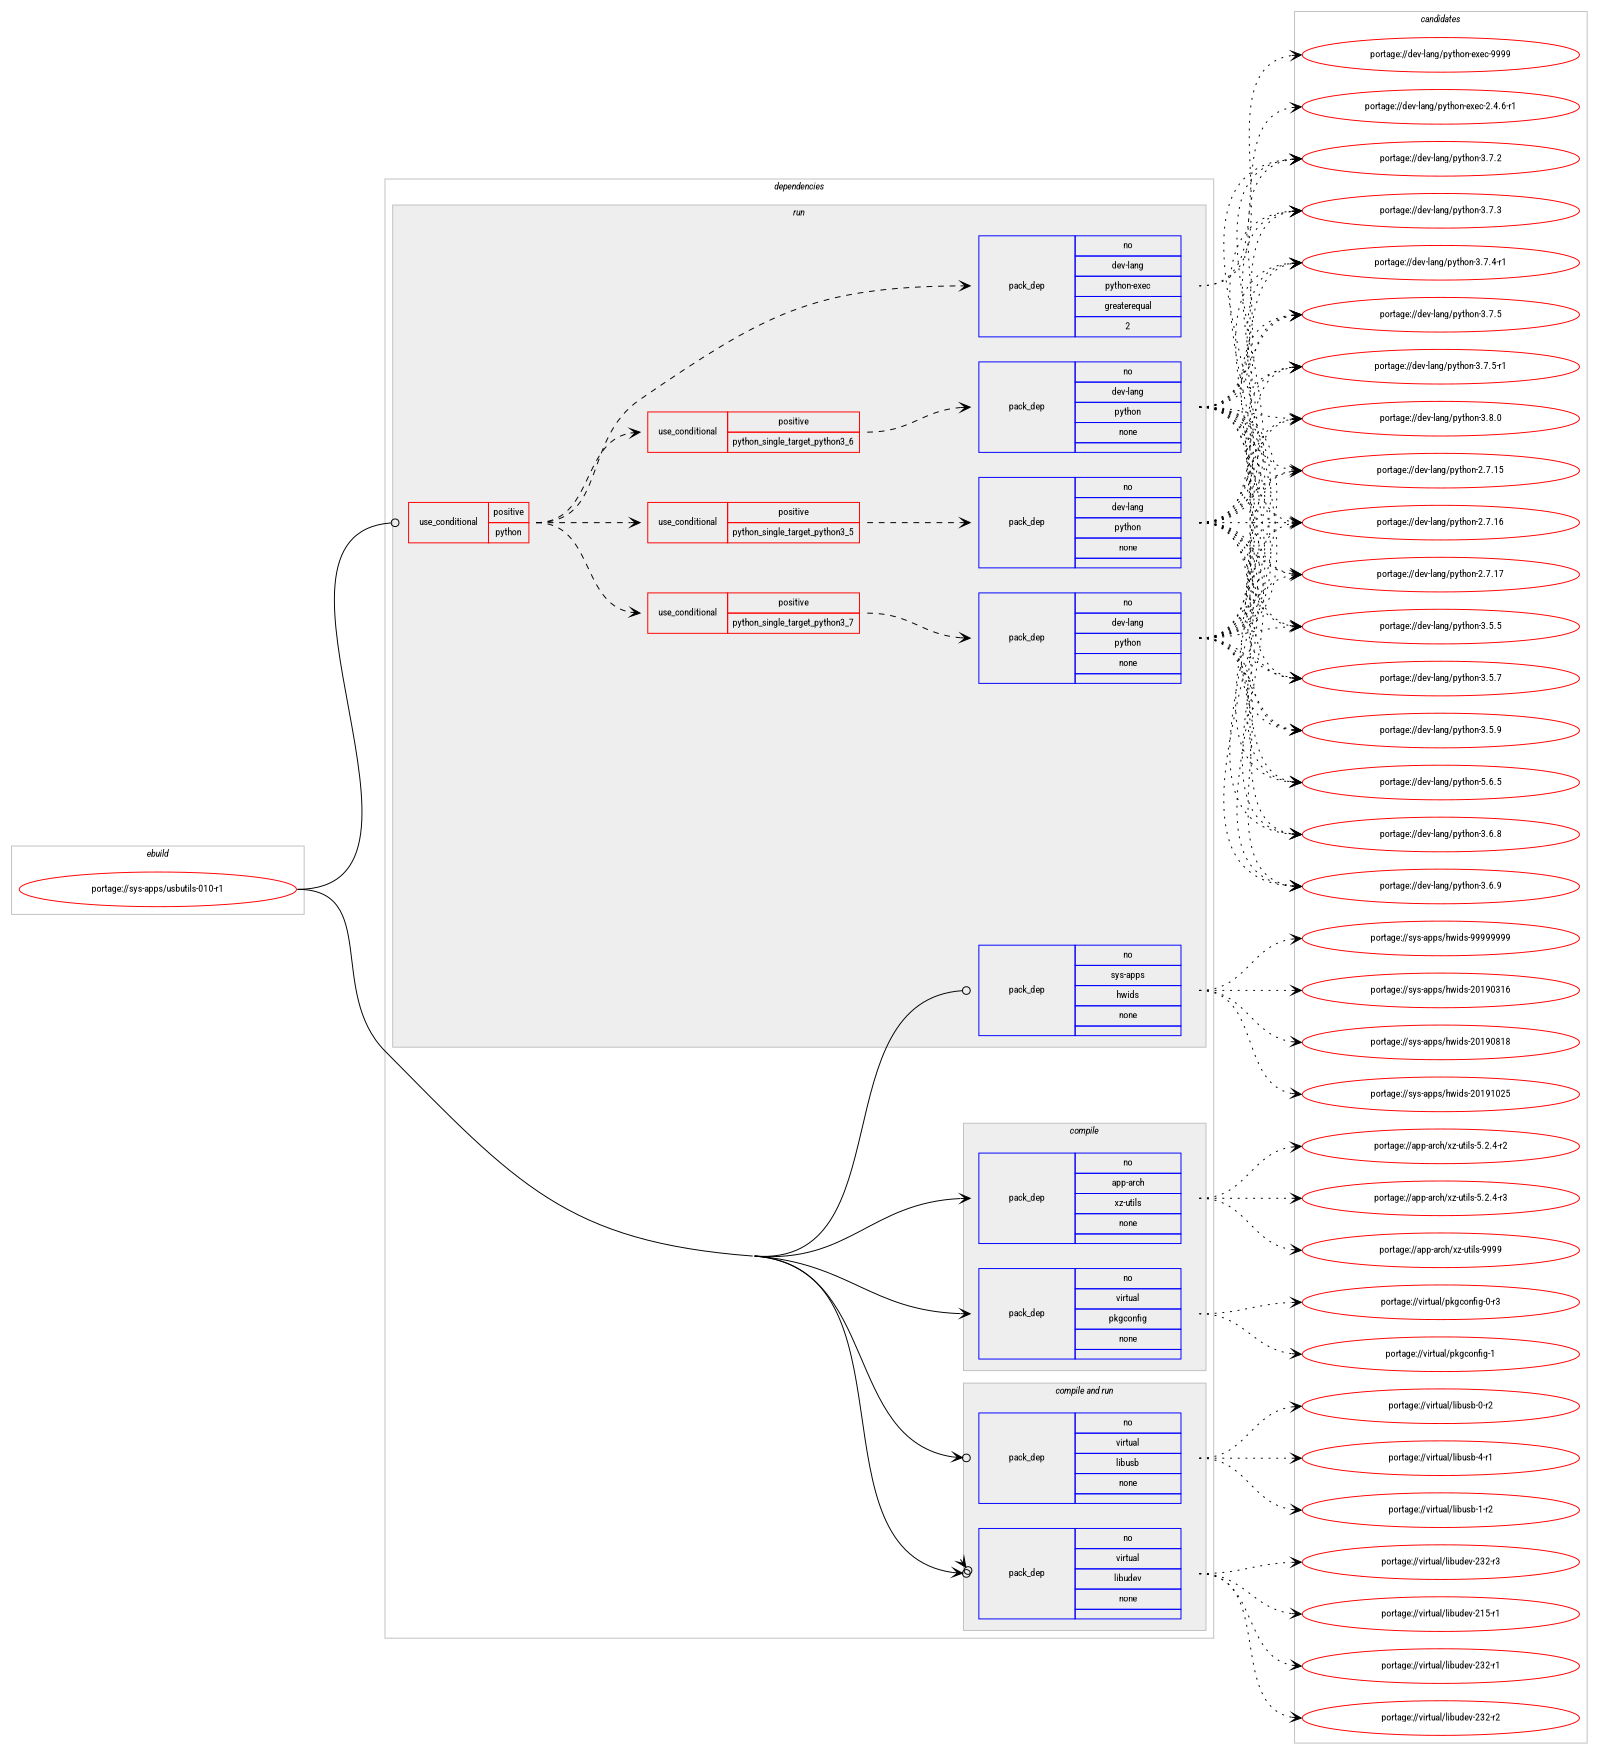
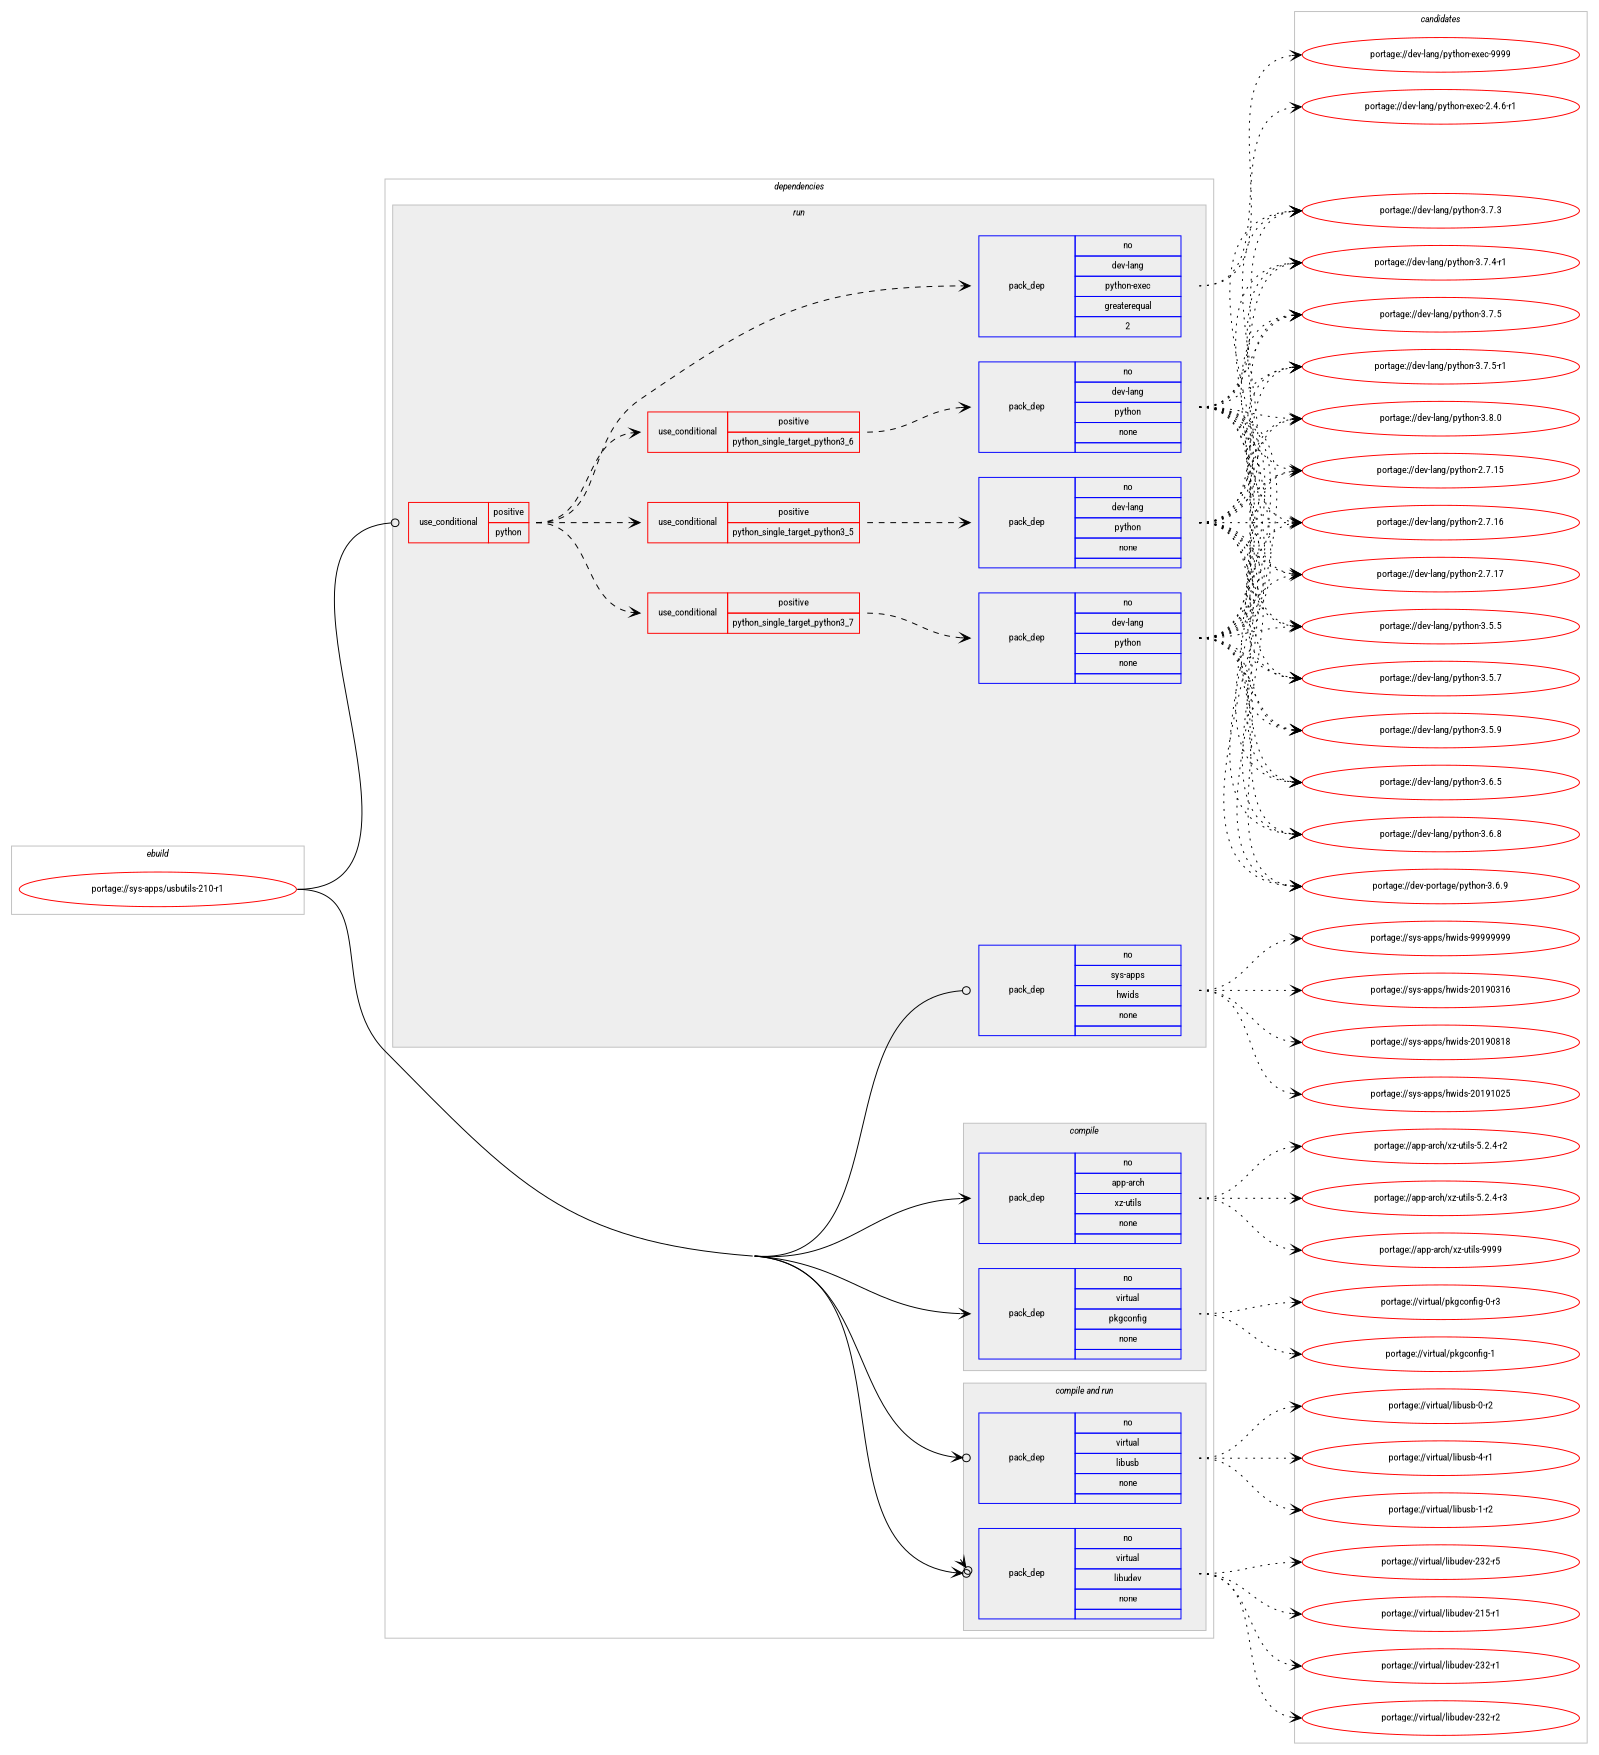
(1441, 159) -> none
(1441, 783) -> (1441, 783)
(1441, 886) -> (1441, 886)
(158, 889) -> (158, 889)
(1441, 1562) -> (1441, 1562)
